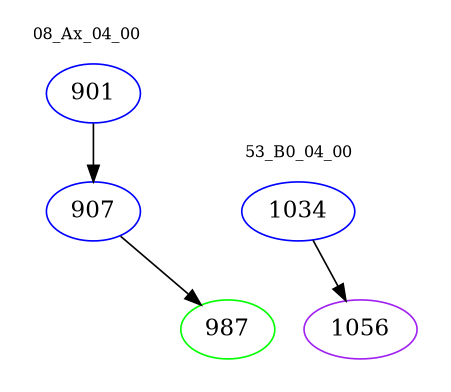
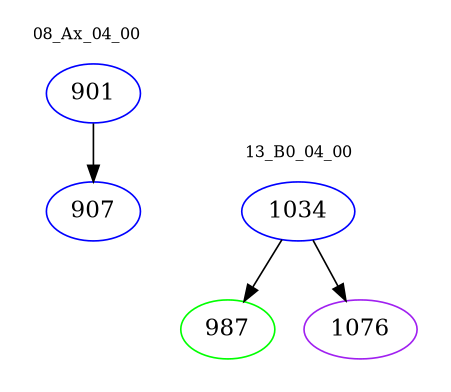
(299, 153) -> (299, 153)
(154, 265) -> (267, 263)
(361, 329) -> (361, 329)
